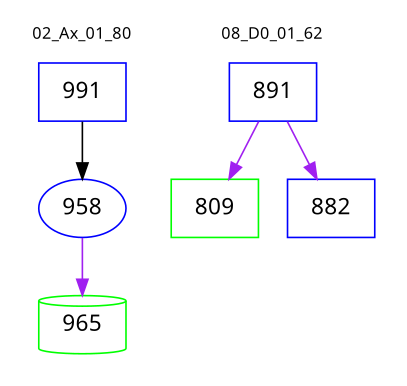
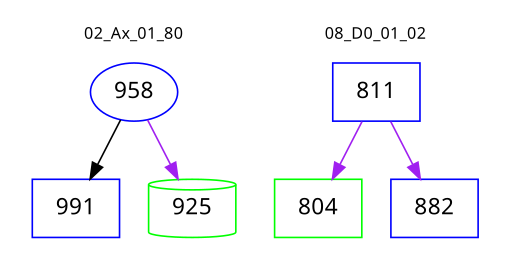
(273, 35) -> (376, 35)
(273, 92) -> (376, 92)
(82, 142) -> (109, 142)
(215, 208) -> (318, 208)
(82, 325) -> (192, 208)
